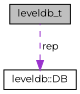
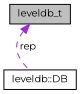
(40, 42) -> (17, 52)
